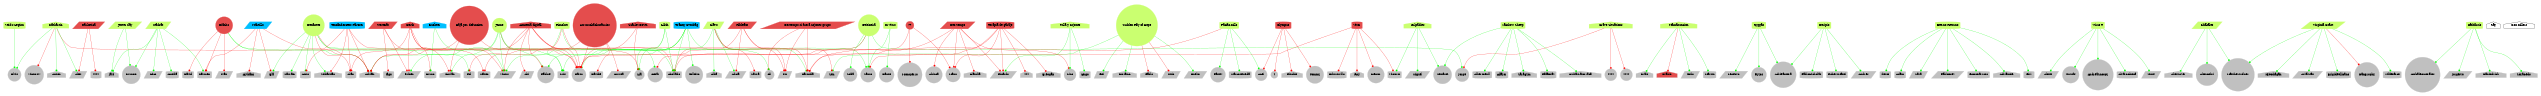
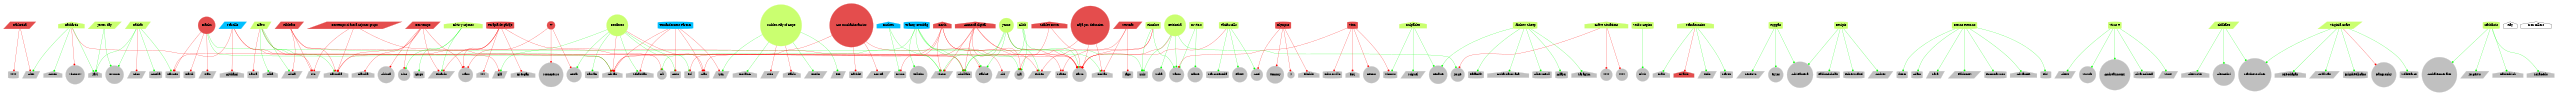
(1070, 25) -> (463, 25)
(33, 46) -> (83, 49)
(156, 48) -> (137, 48)
